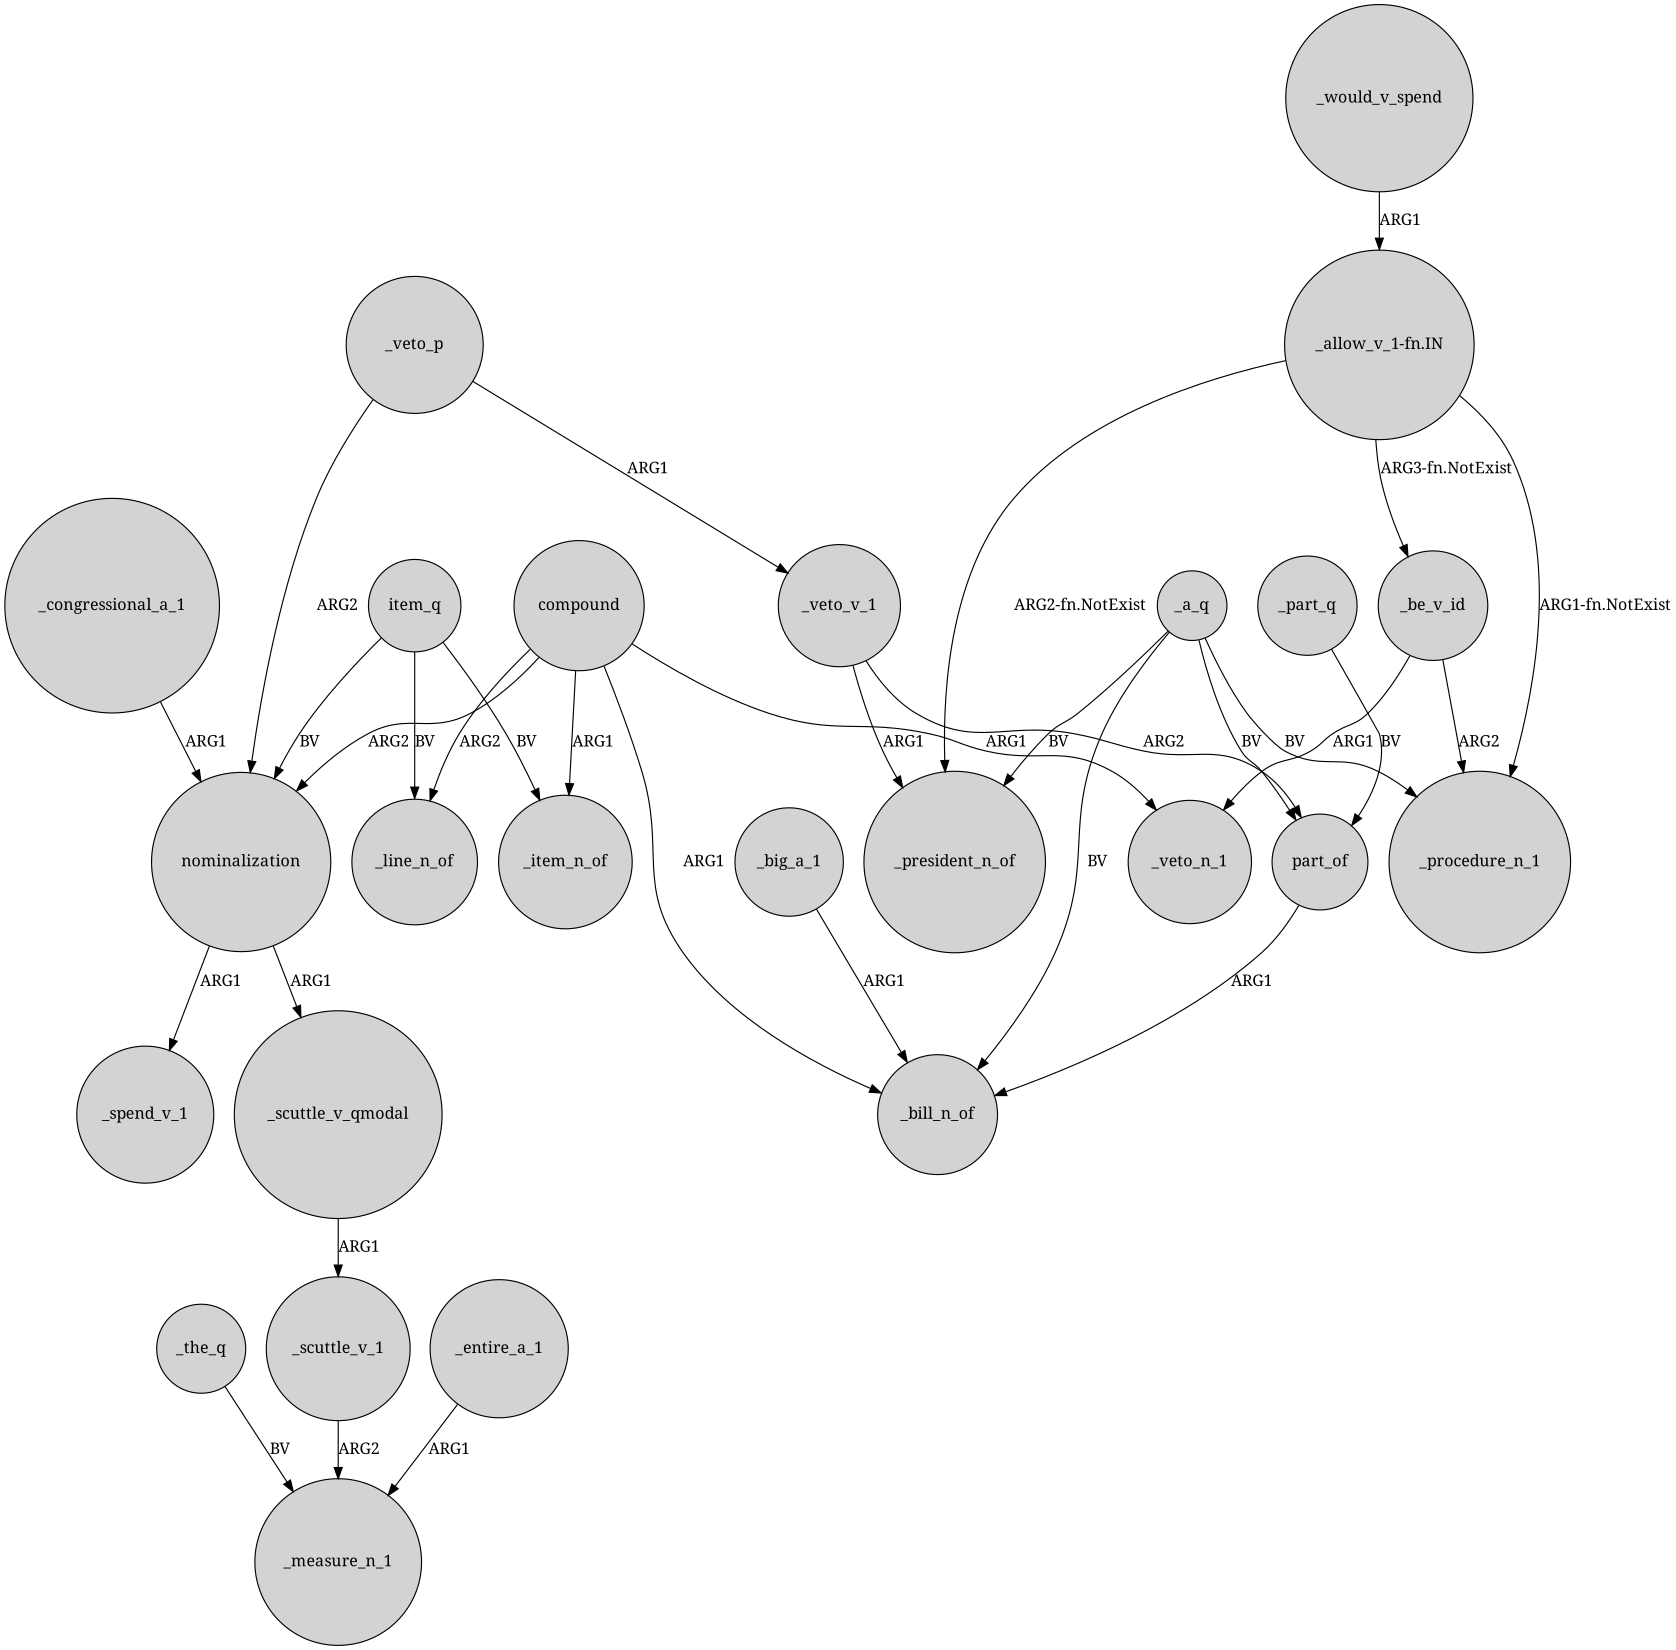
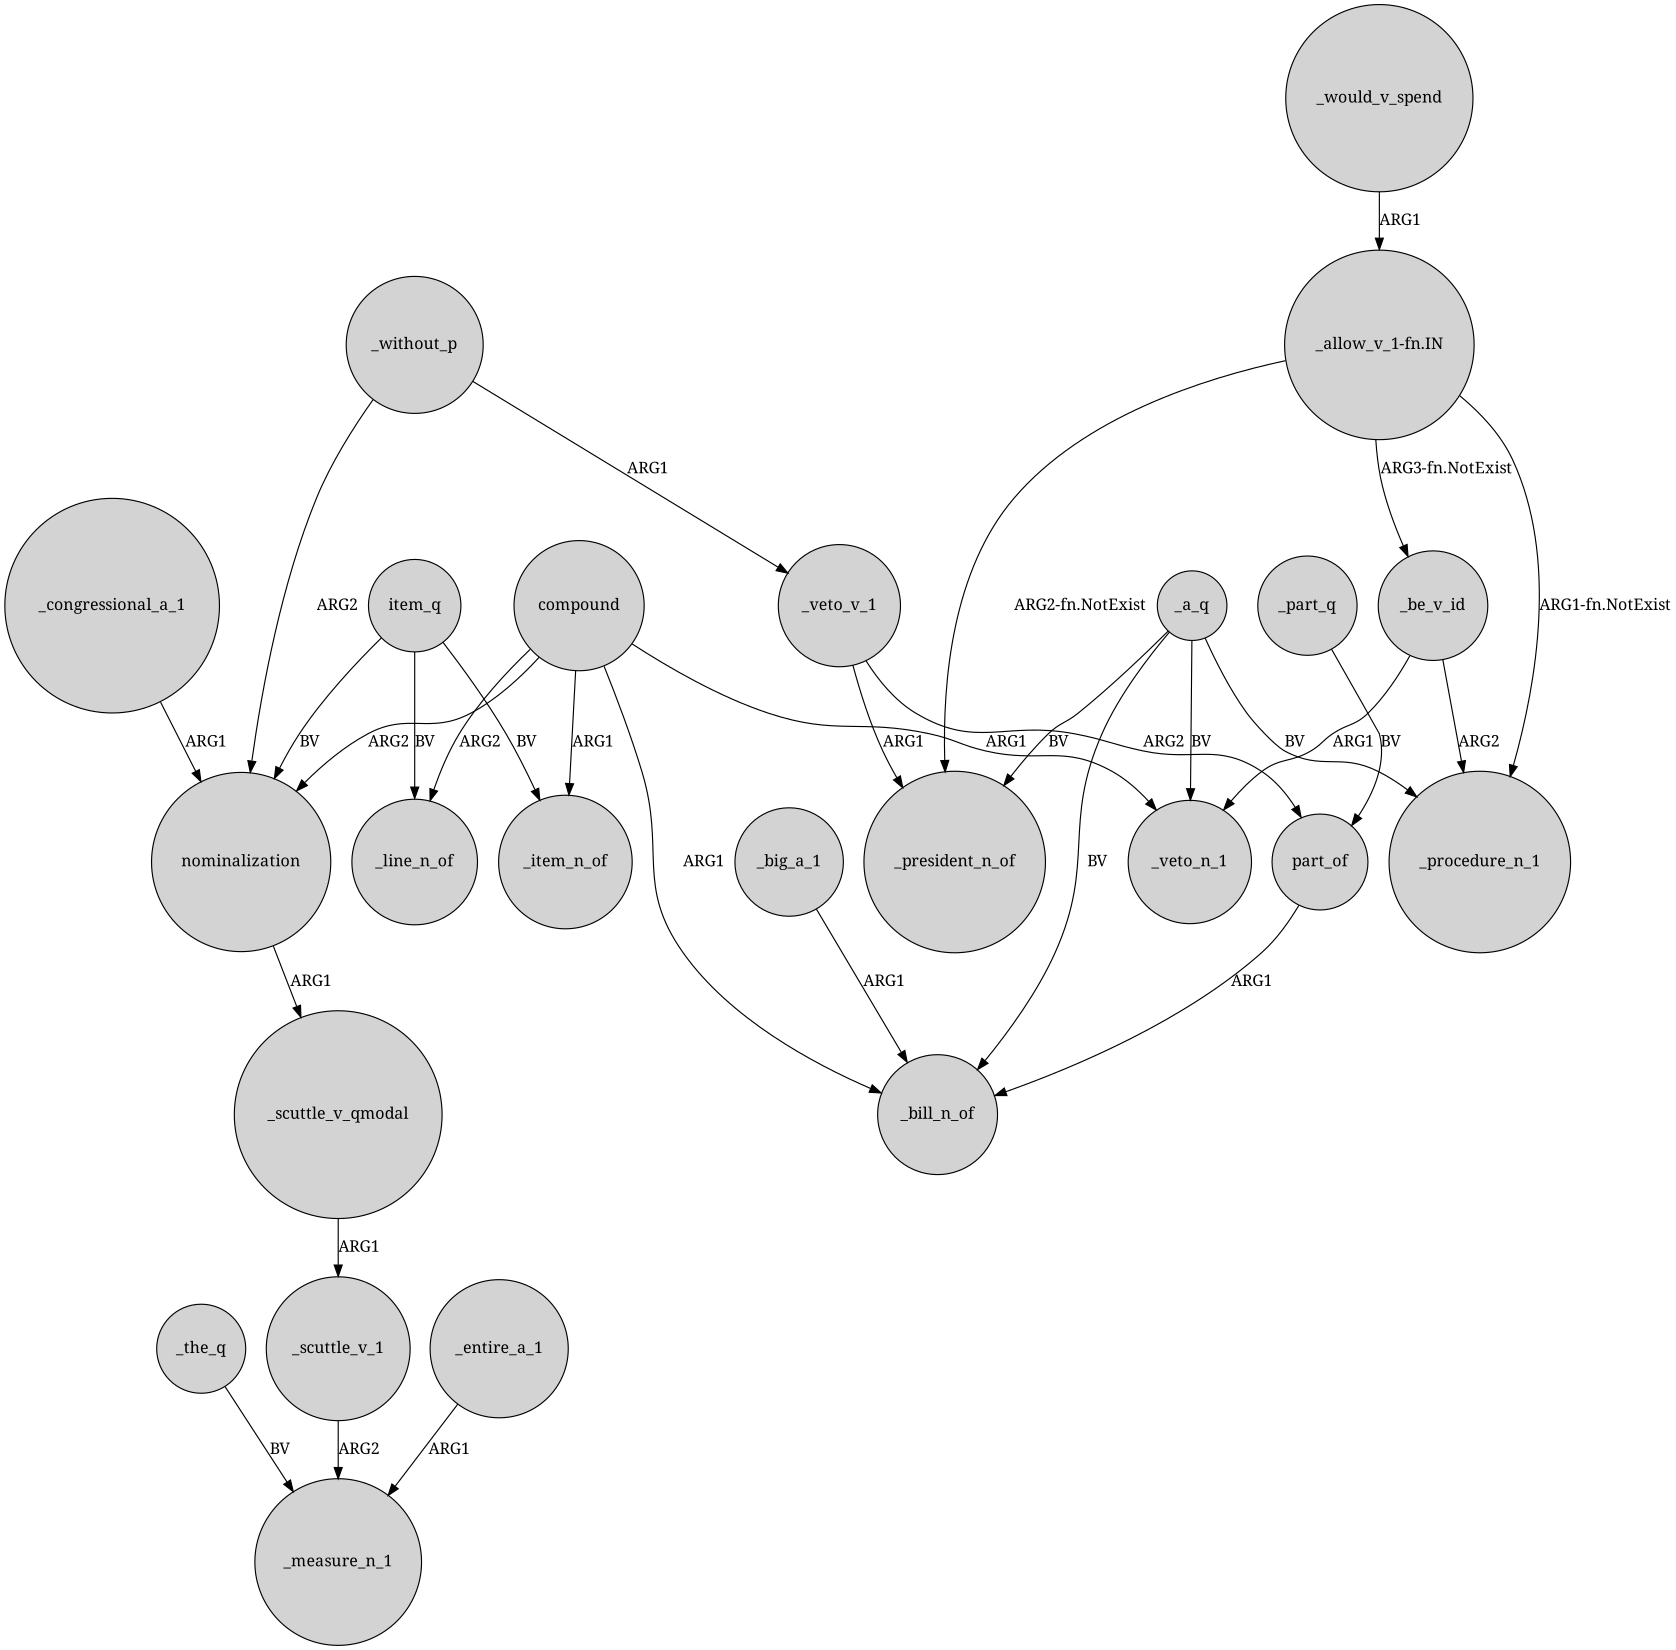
(415, 345) -> (415, 345)
(1231, 733) -> (1191, 715)
(145, 1115) -> none
